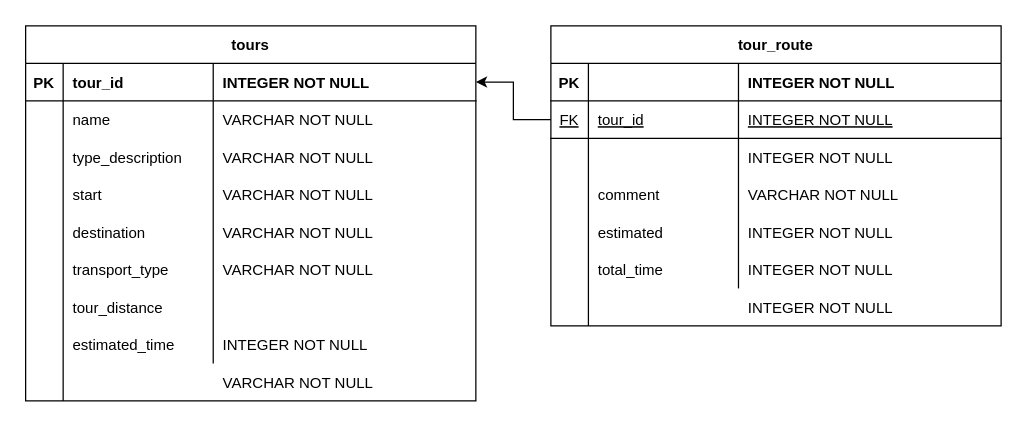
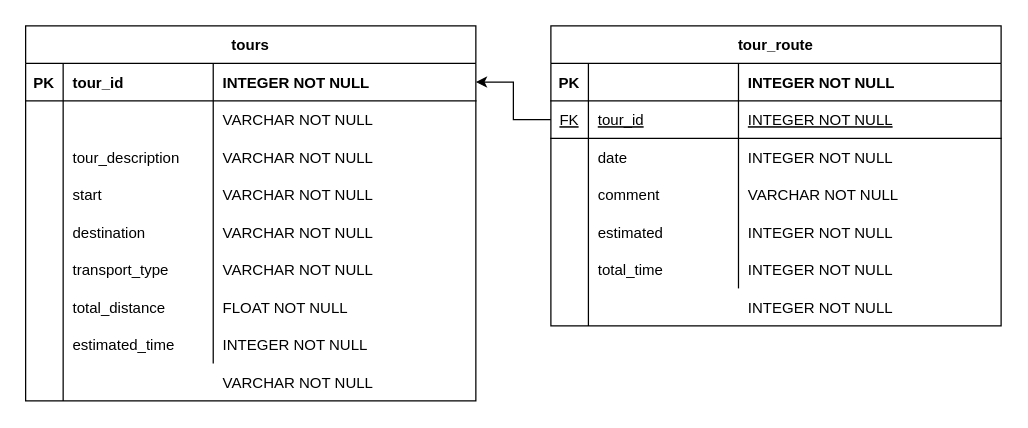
(138, 119) -> none
none -> (663, 157)
(136, 158) -> (136, 158)
none -> (344, 307)
(125, 308) -> (127, 308)
